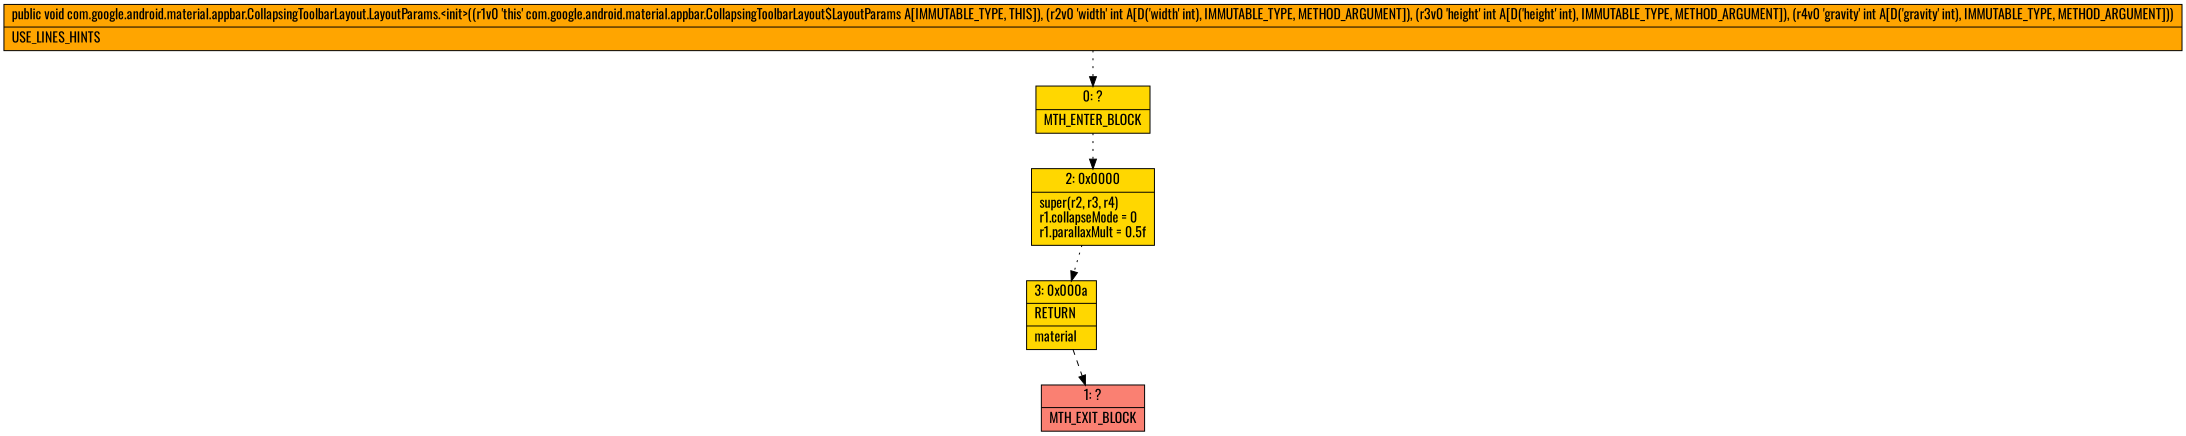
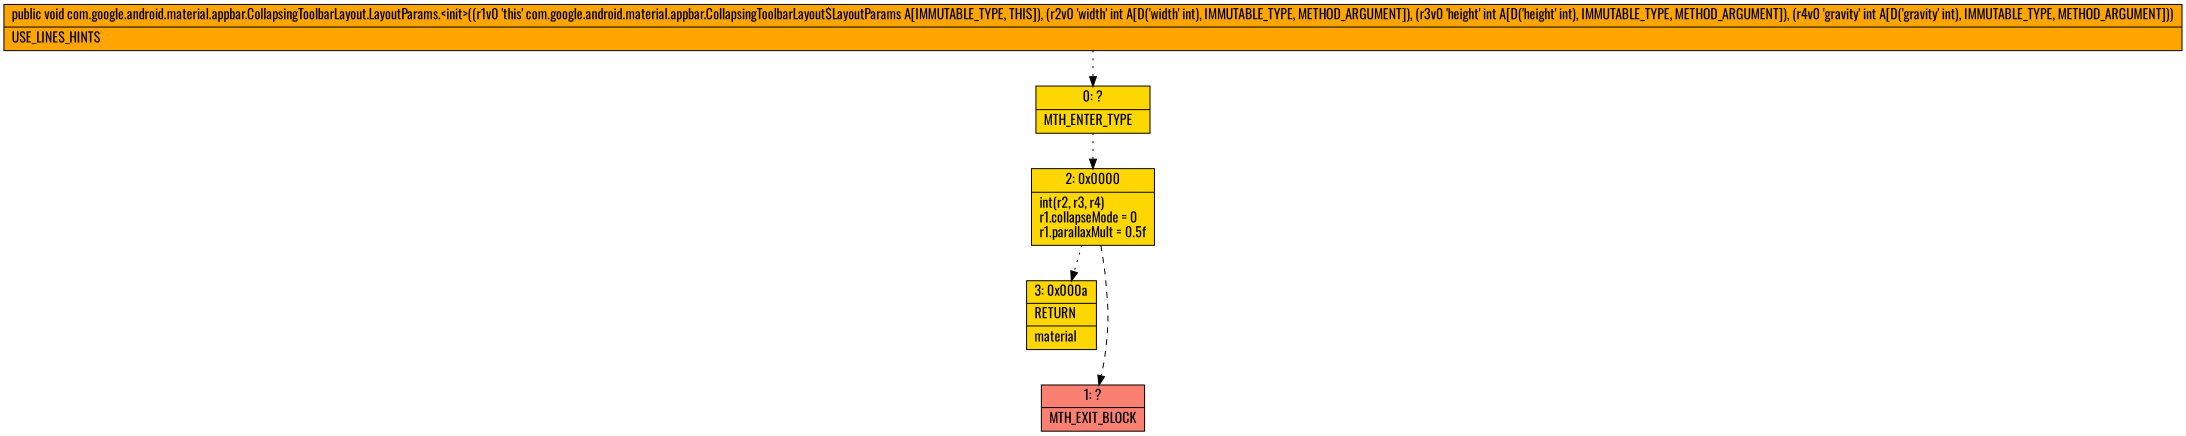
(1093, 121) -> (1089, 121)
(1079, 204) -> (1072, 204)
(1078, 363) -> (1108, 310)
